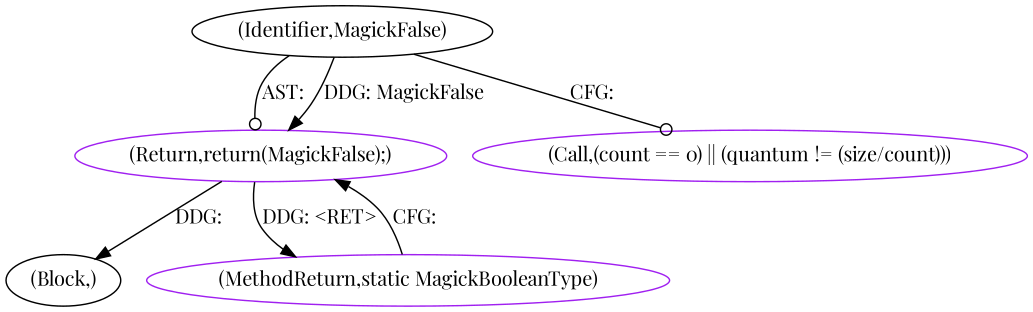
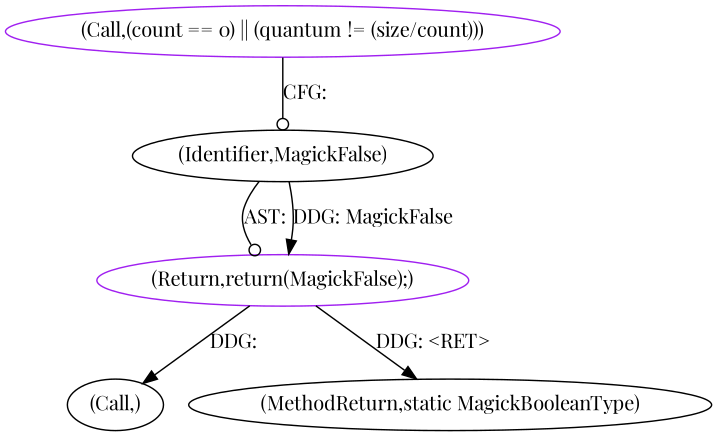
(537, 91) -> (283, 88)
(383, 215) -> none
(63, 280) -> (115, 405)
(408, 280) -> (450, 405)
